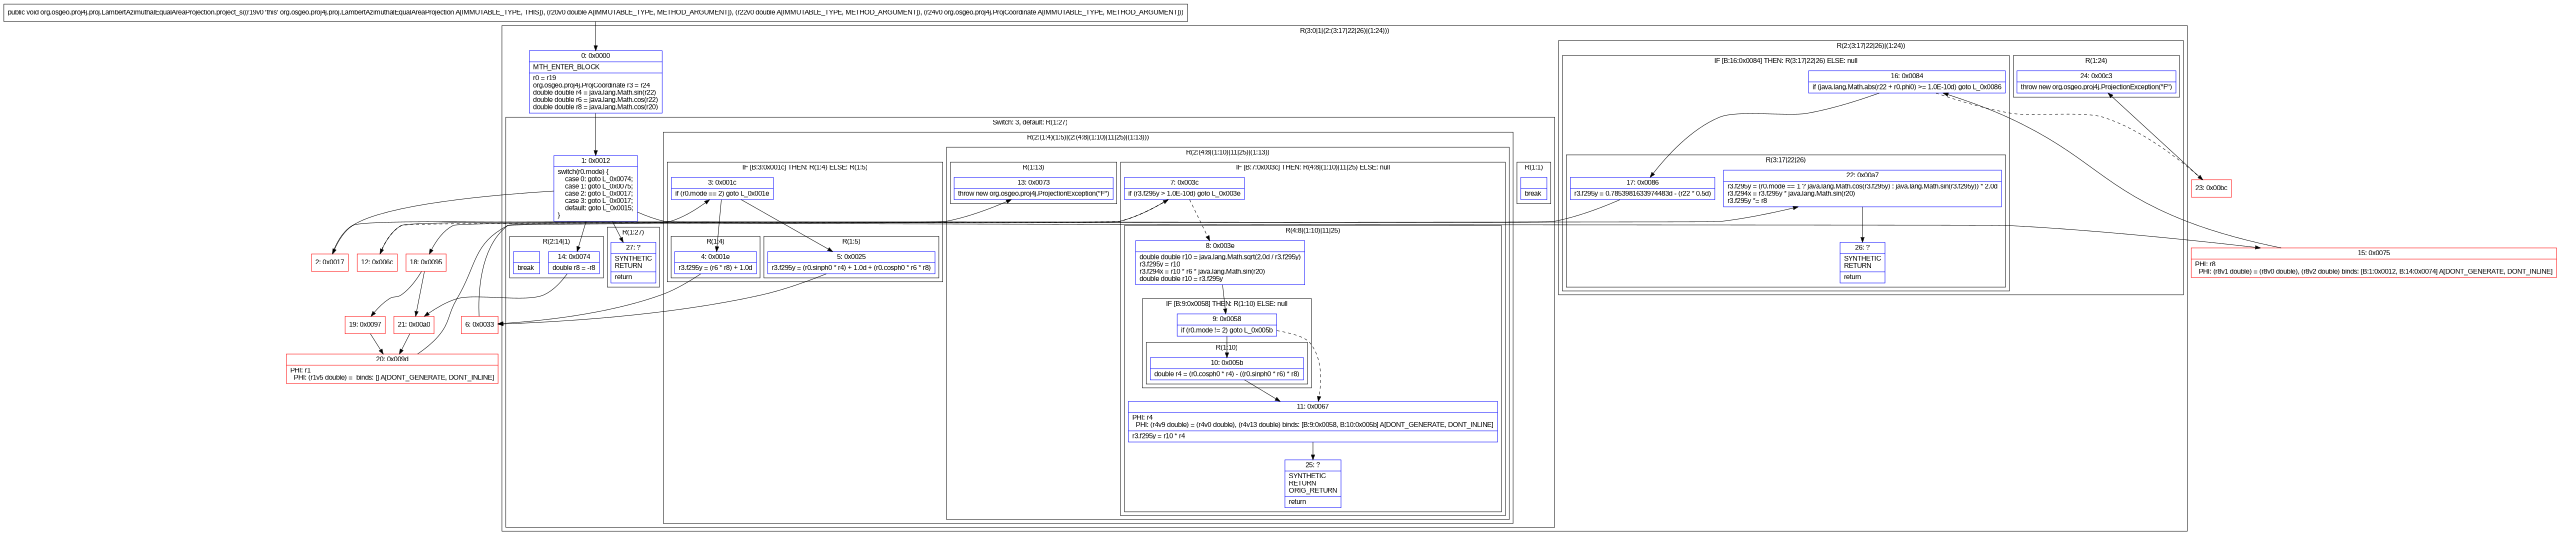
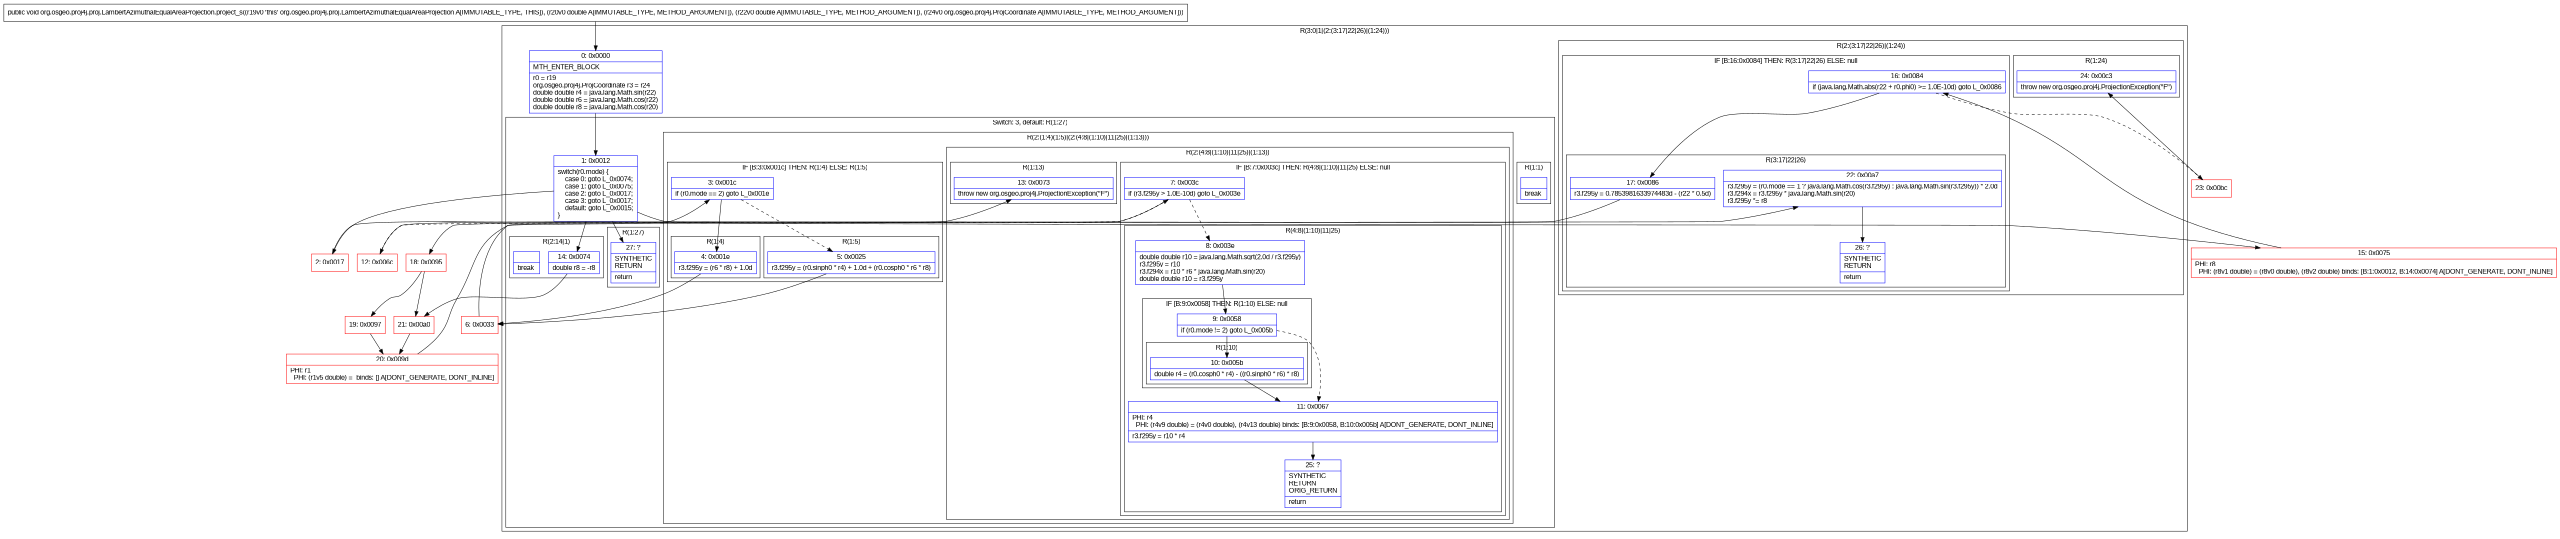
(789, 227) -> (789, 227)
